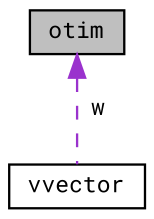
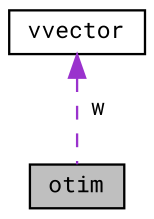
(77, 121) -> (77, 121)
